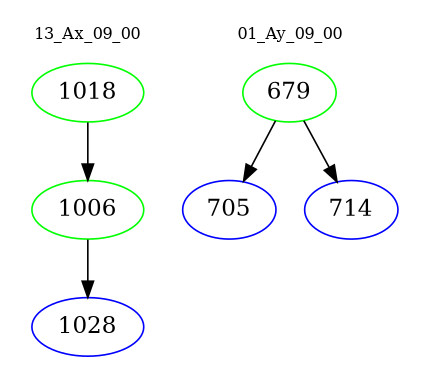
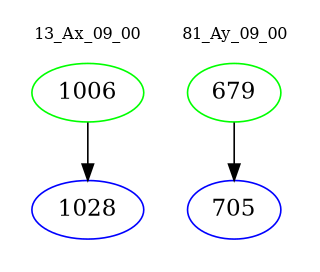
(290, 35) -> (235, 35)
(88, 93) -> none
(351, 210) -> none
